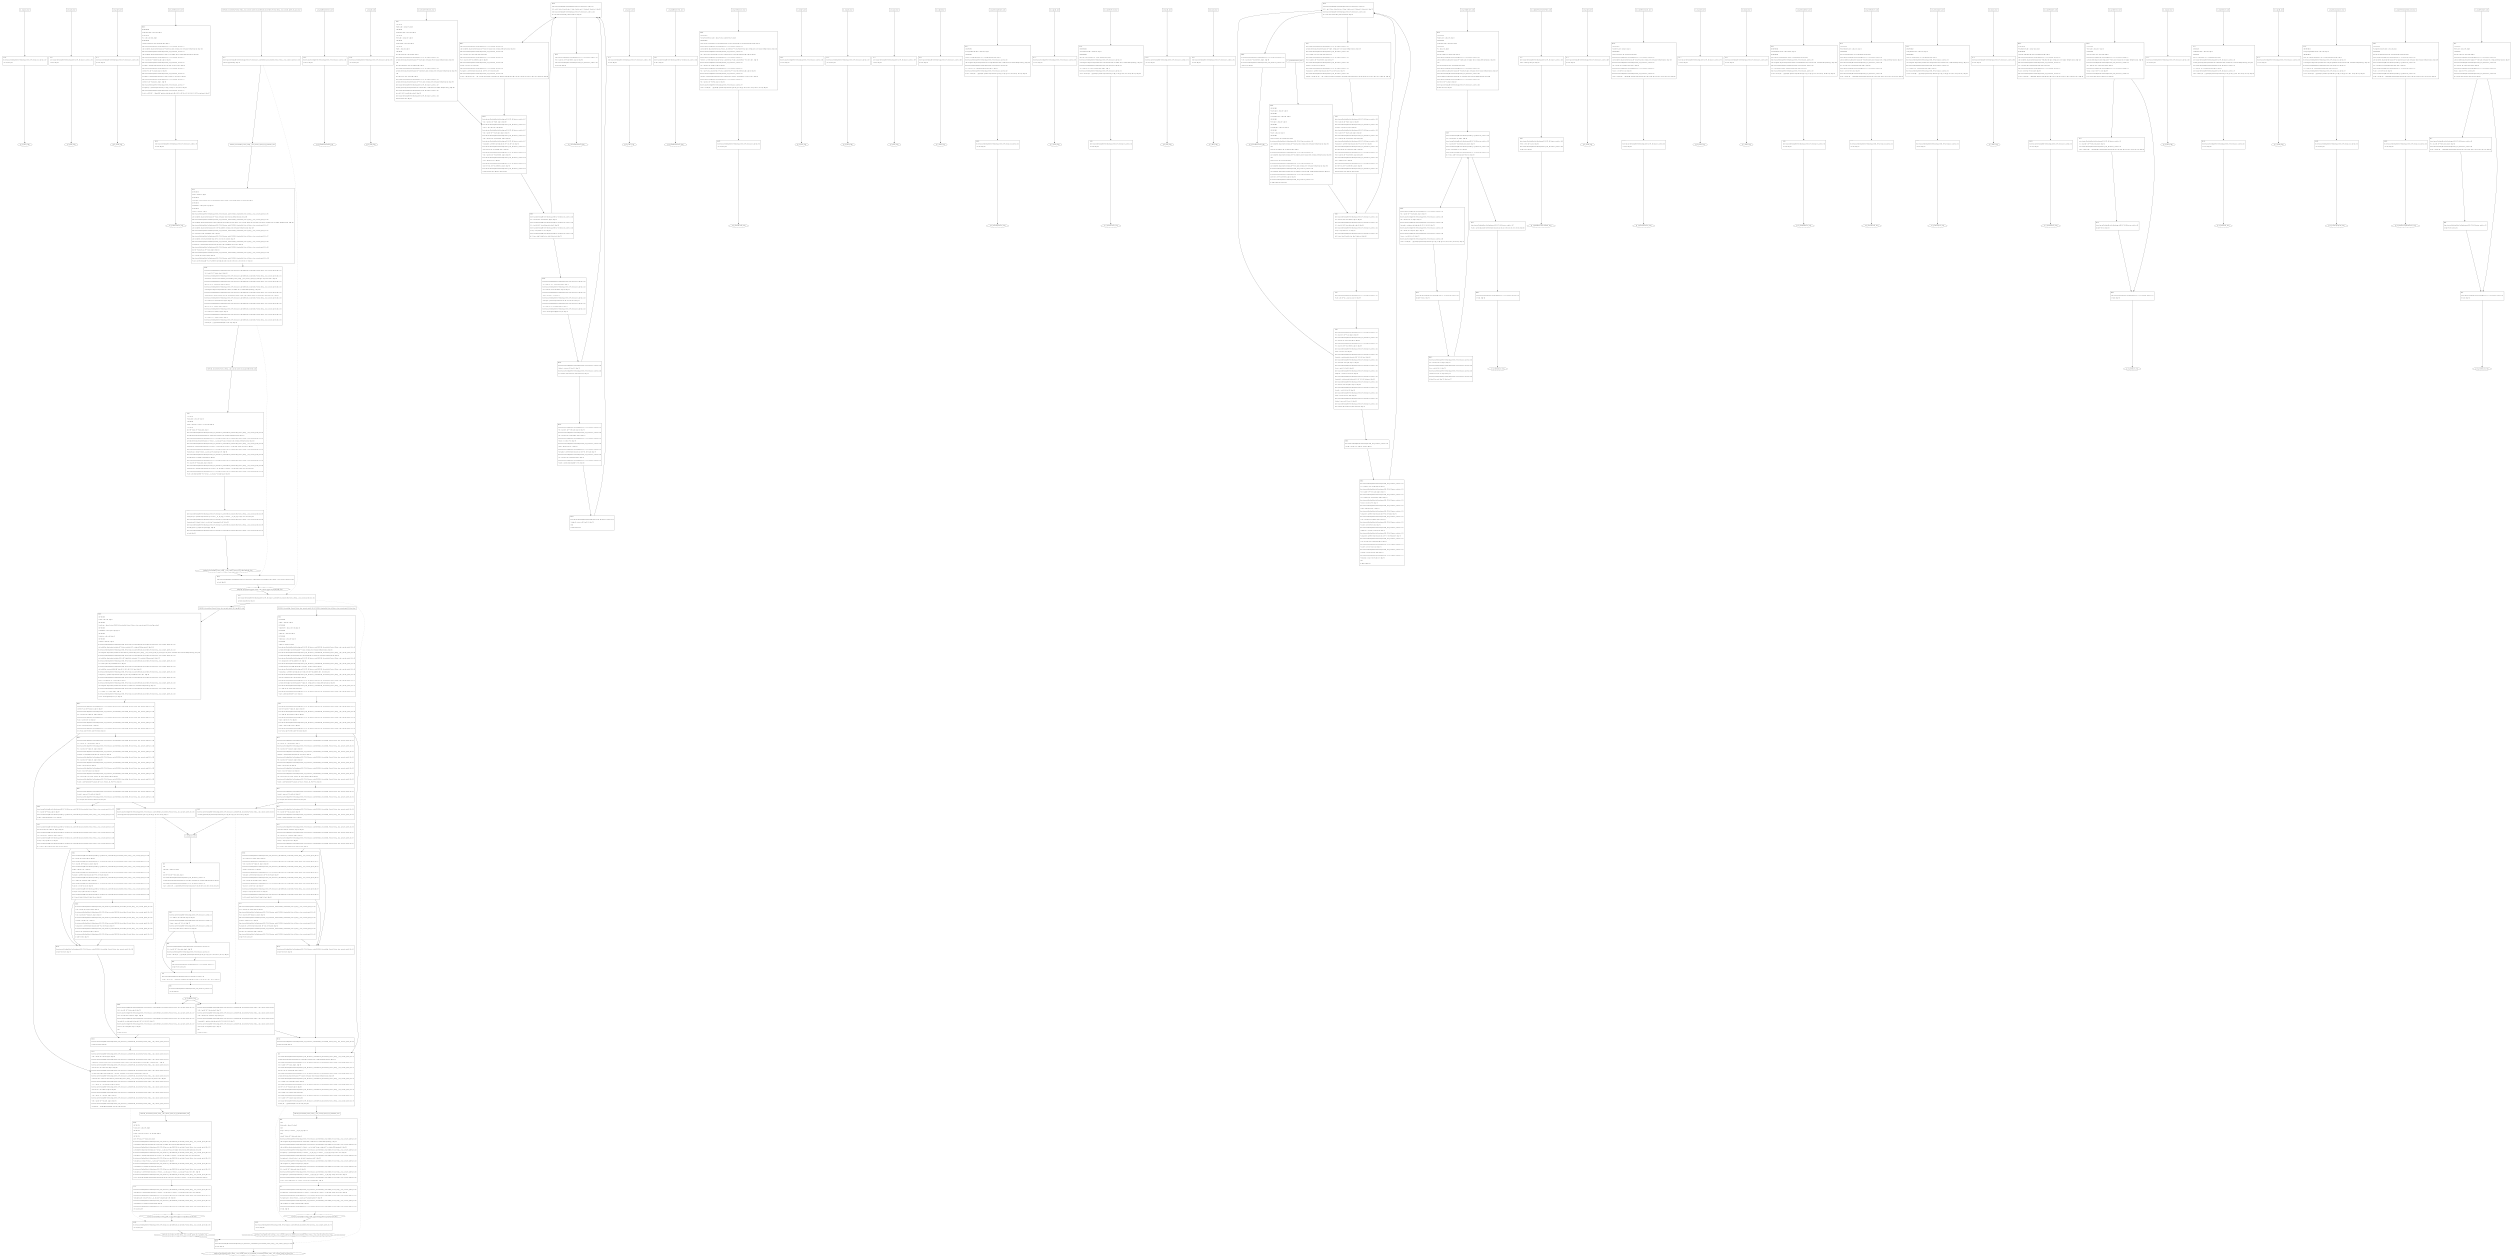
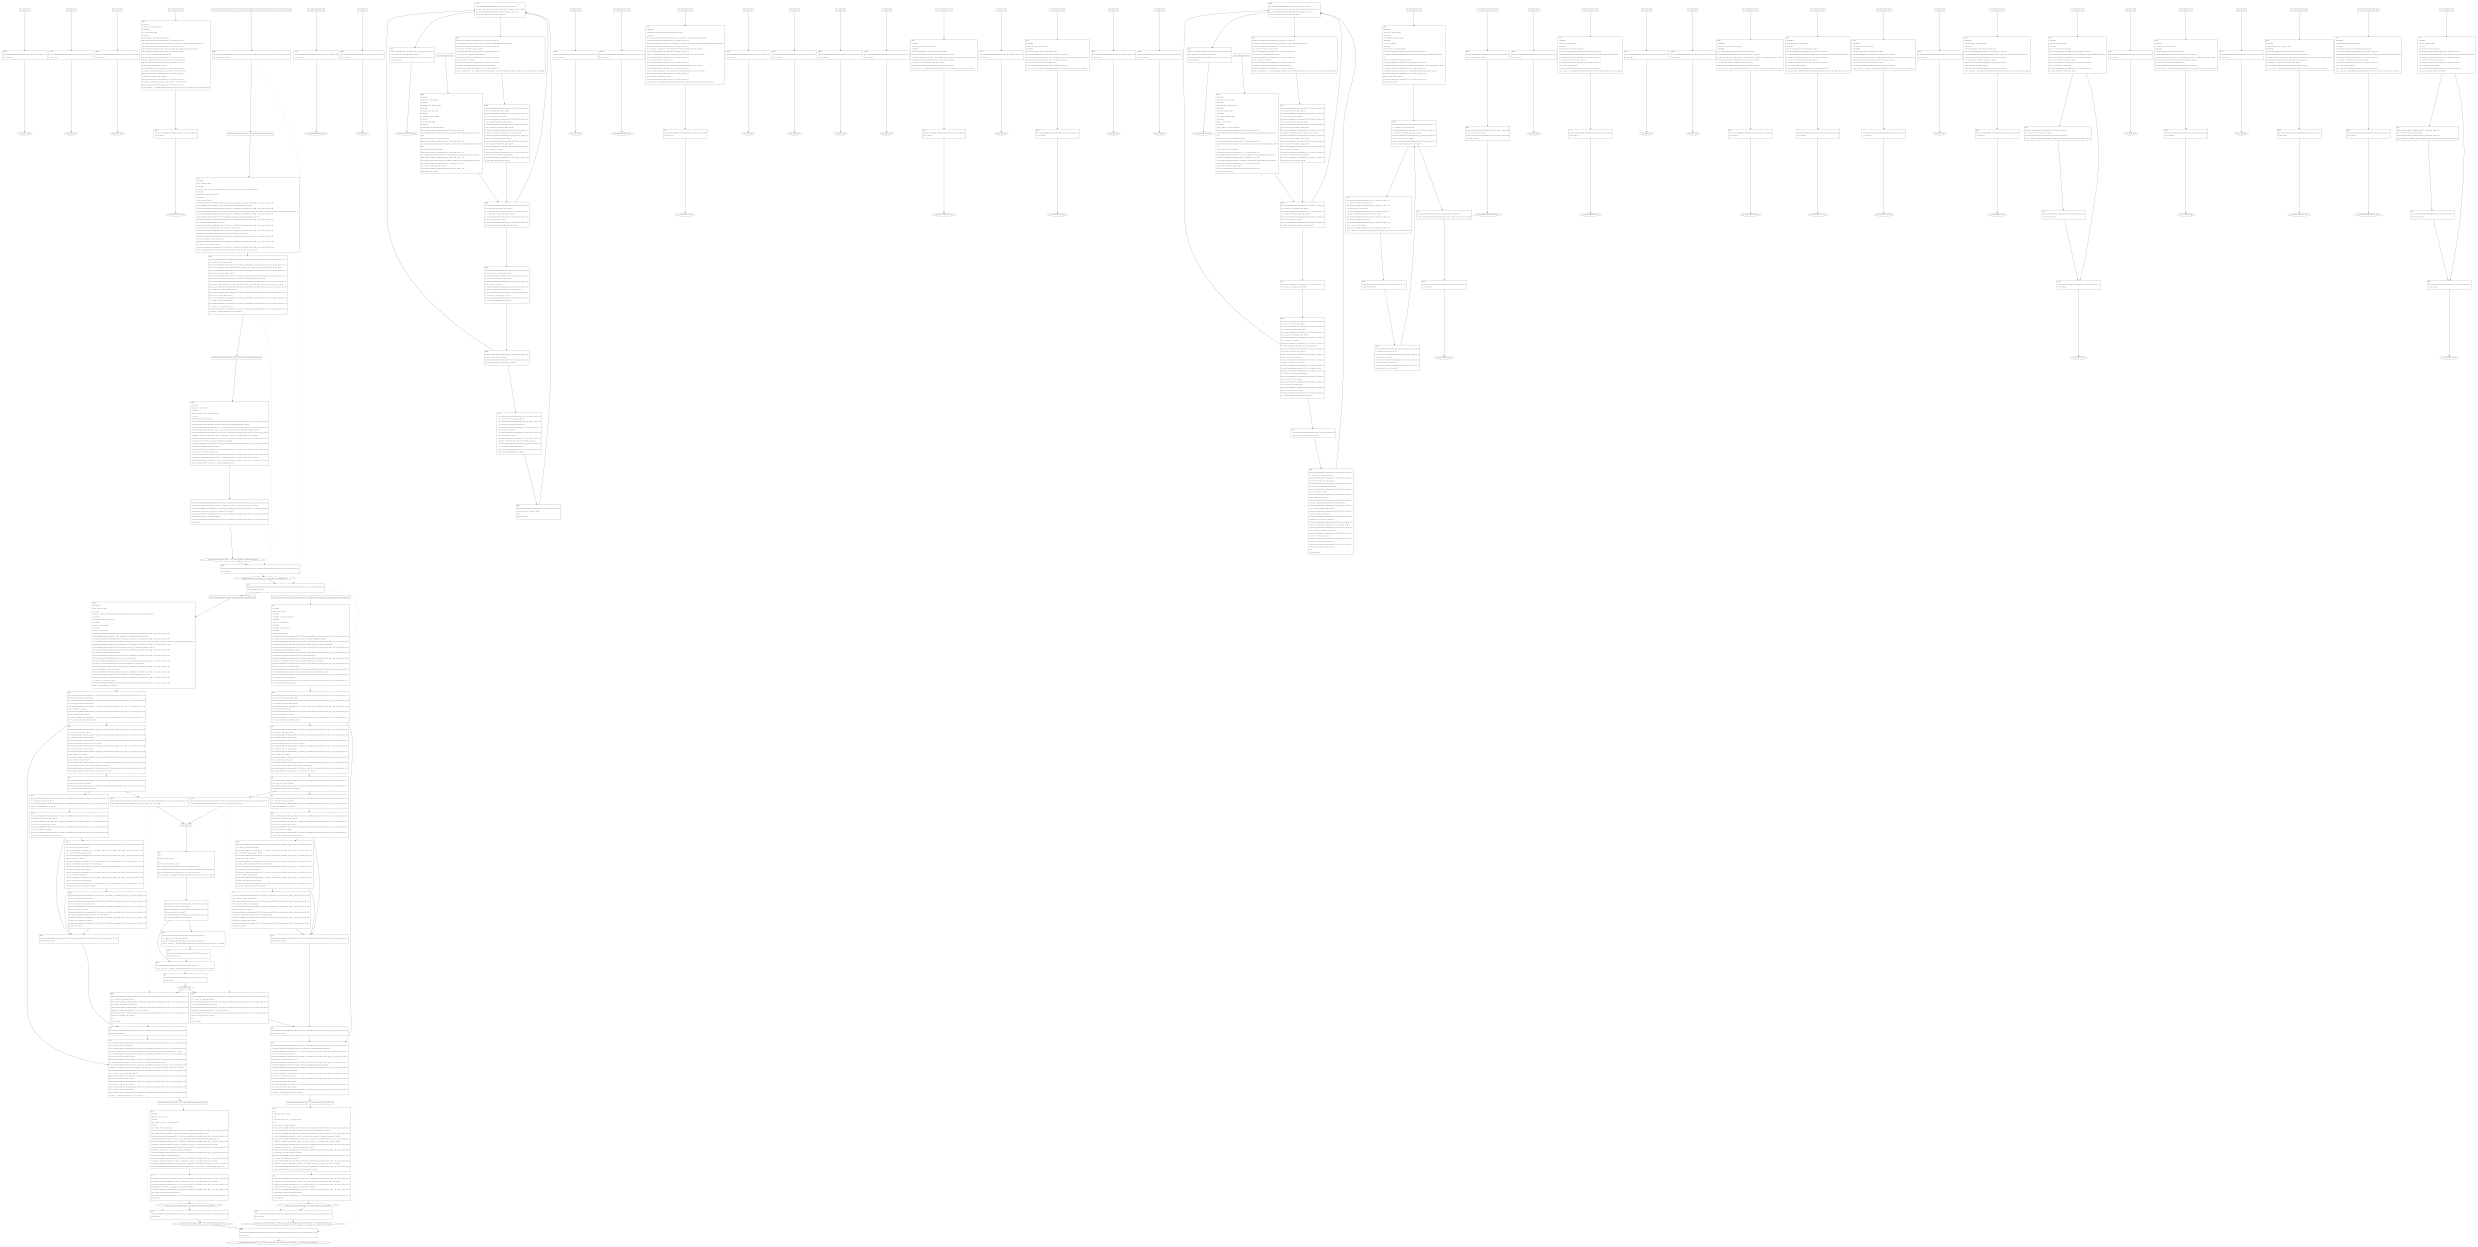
(469, 112) -> (488, 188)
